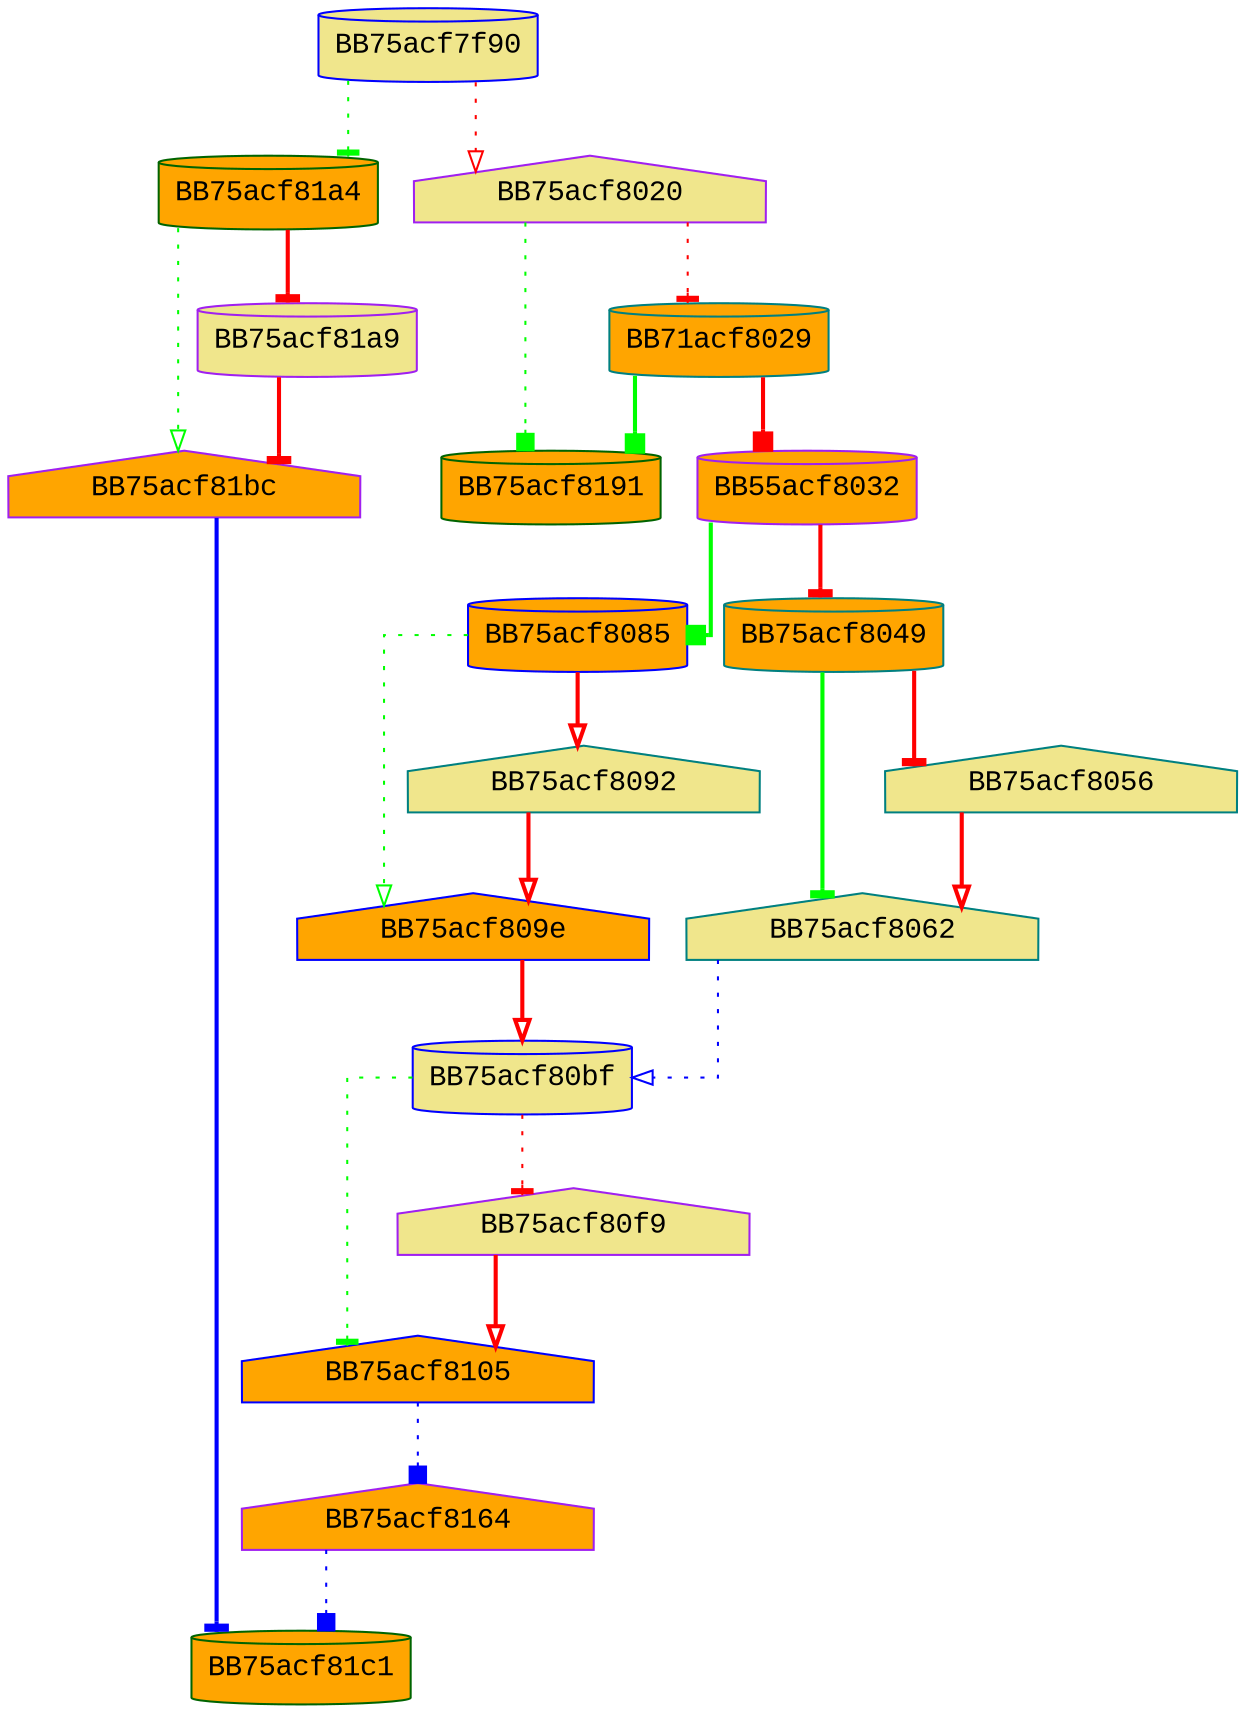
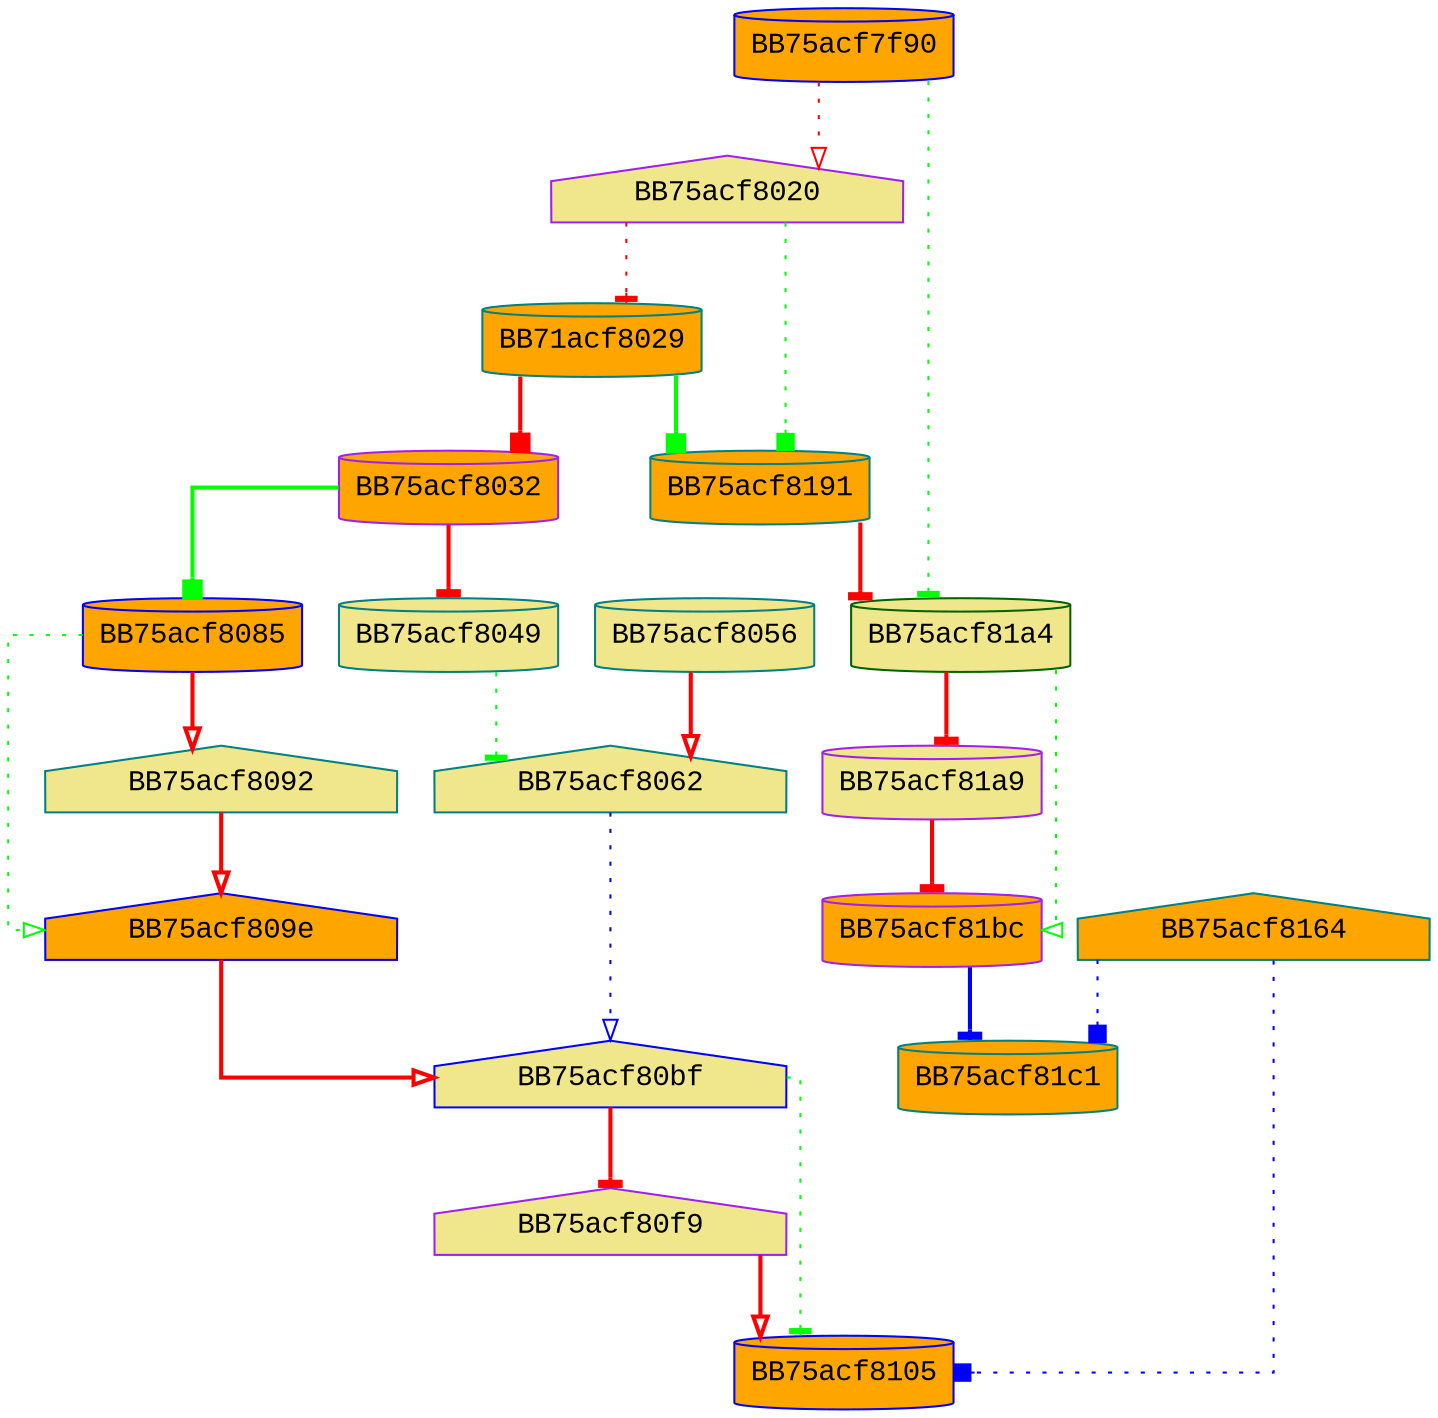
(428, 45) -> (844, 45)
(268, 193) -> (961, 635)
(184, 488) -> (932, 930)
(551, 488) -> (760, 488)
(807, 488) -> (449, 488)
none -> (860, 556)
(834, 635) -> (449, 635)
(914, 713) -> none
(822, 780) -> (496, 712)
(1061, 783) -> (705, 635)
(522, 1078) -> (610, 1078)
(522, 1150) -> (610, 1143)
(418, 1373) -> (844, 1373)
(418, 1432) -> (1274, 1316)
(418, 1520) -> (1254, 930)
(301, 1668) -> (1008, 1078)
